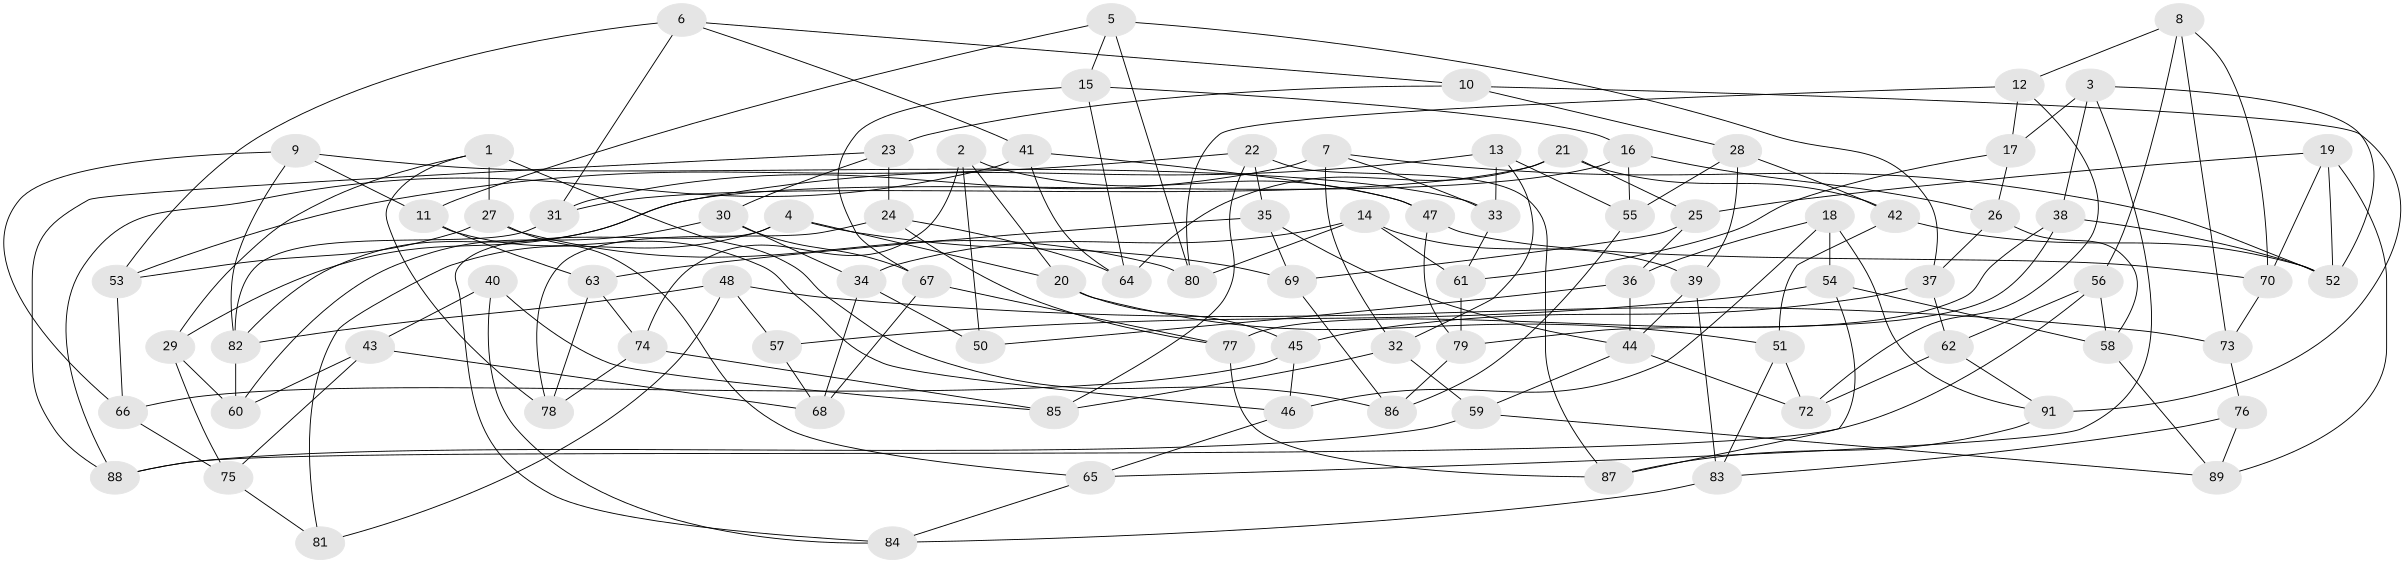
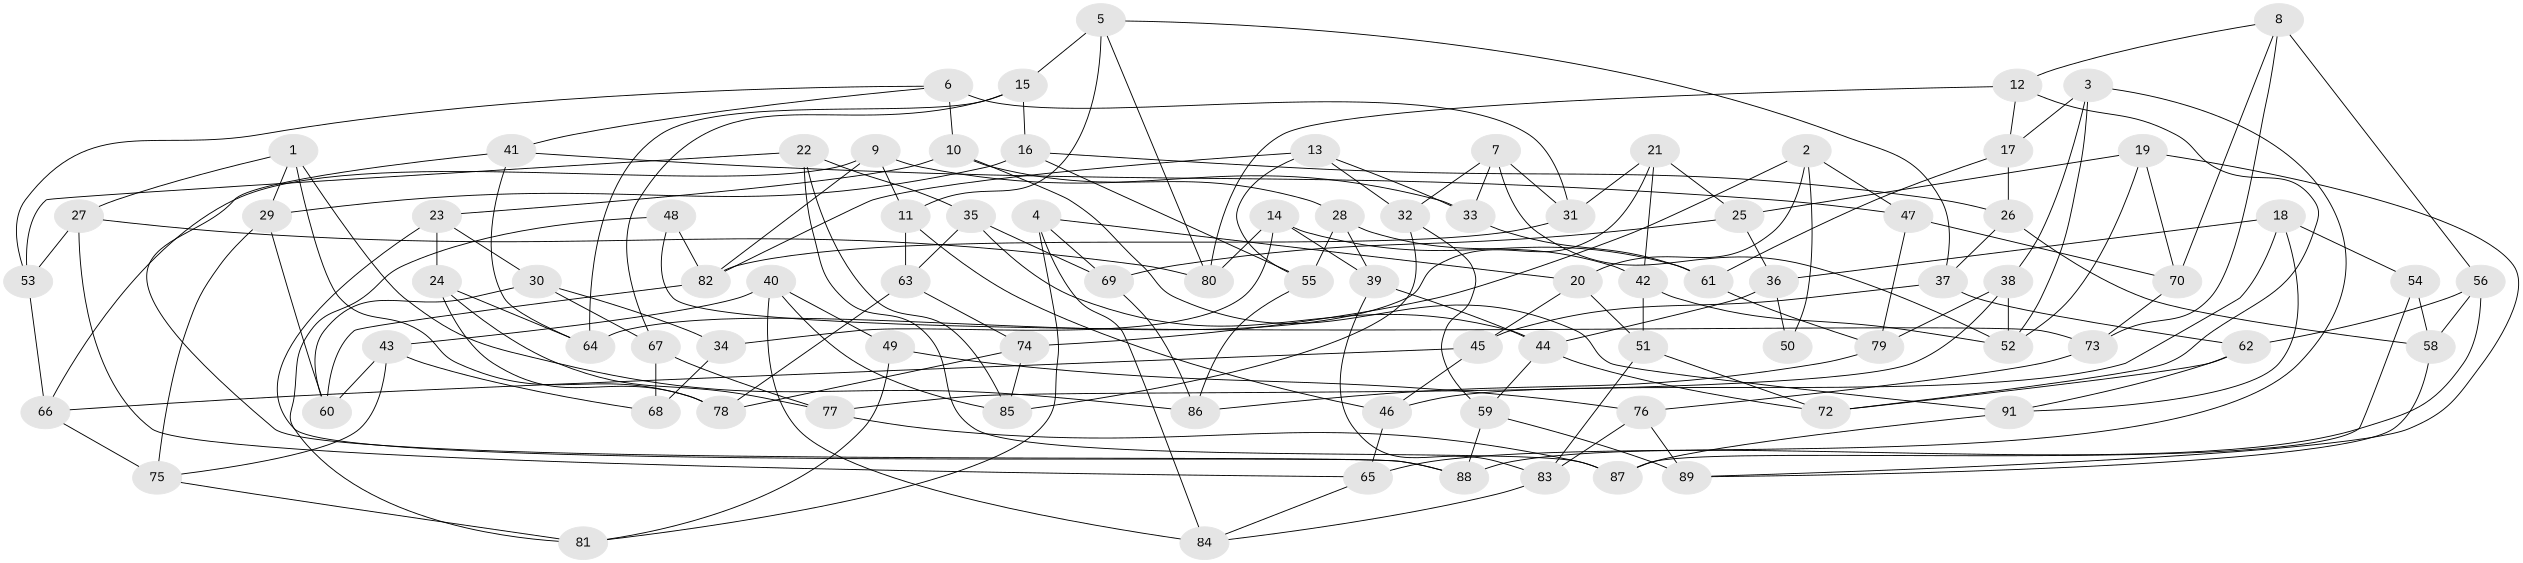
(921, 314) -> none
(777, 347) -> none
none -> (890, 347)
